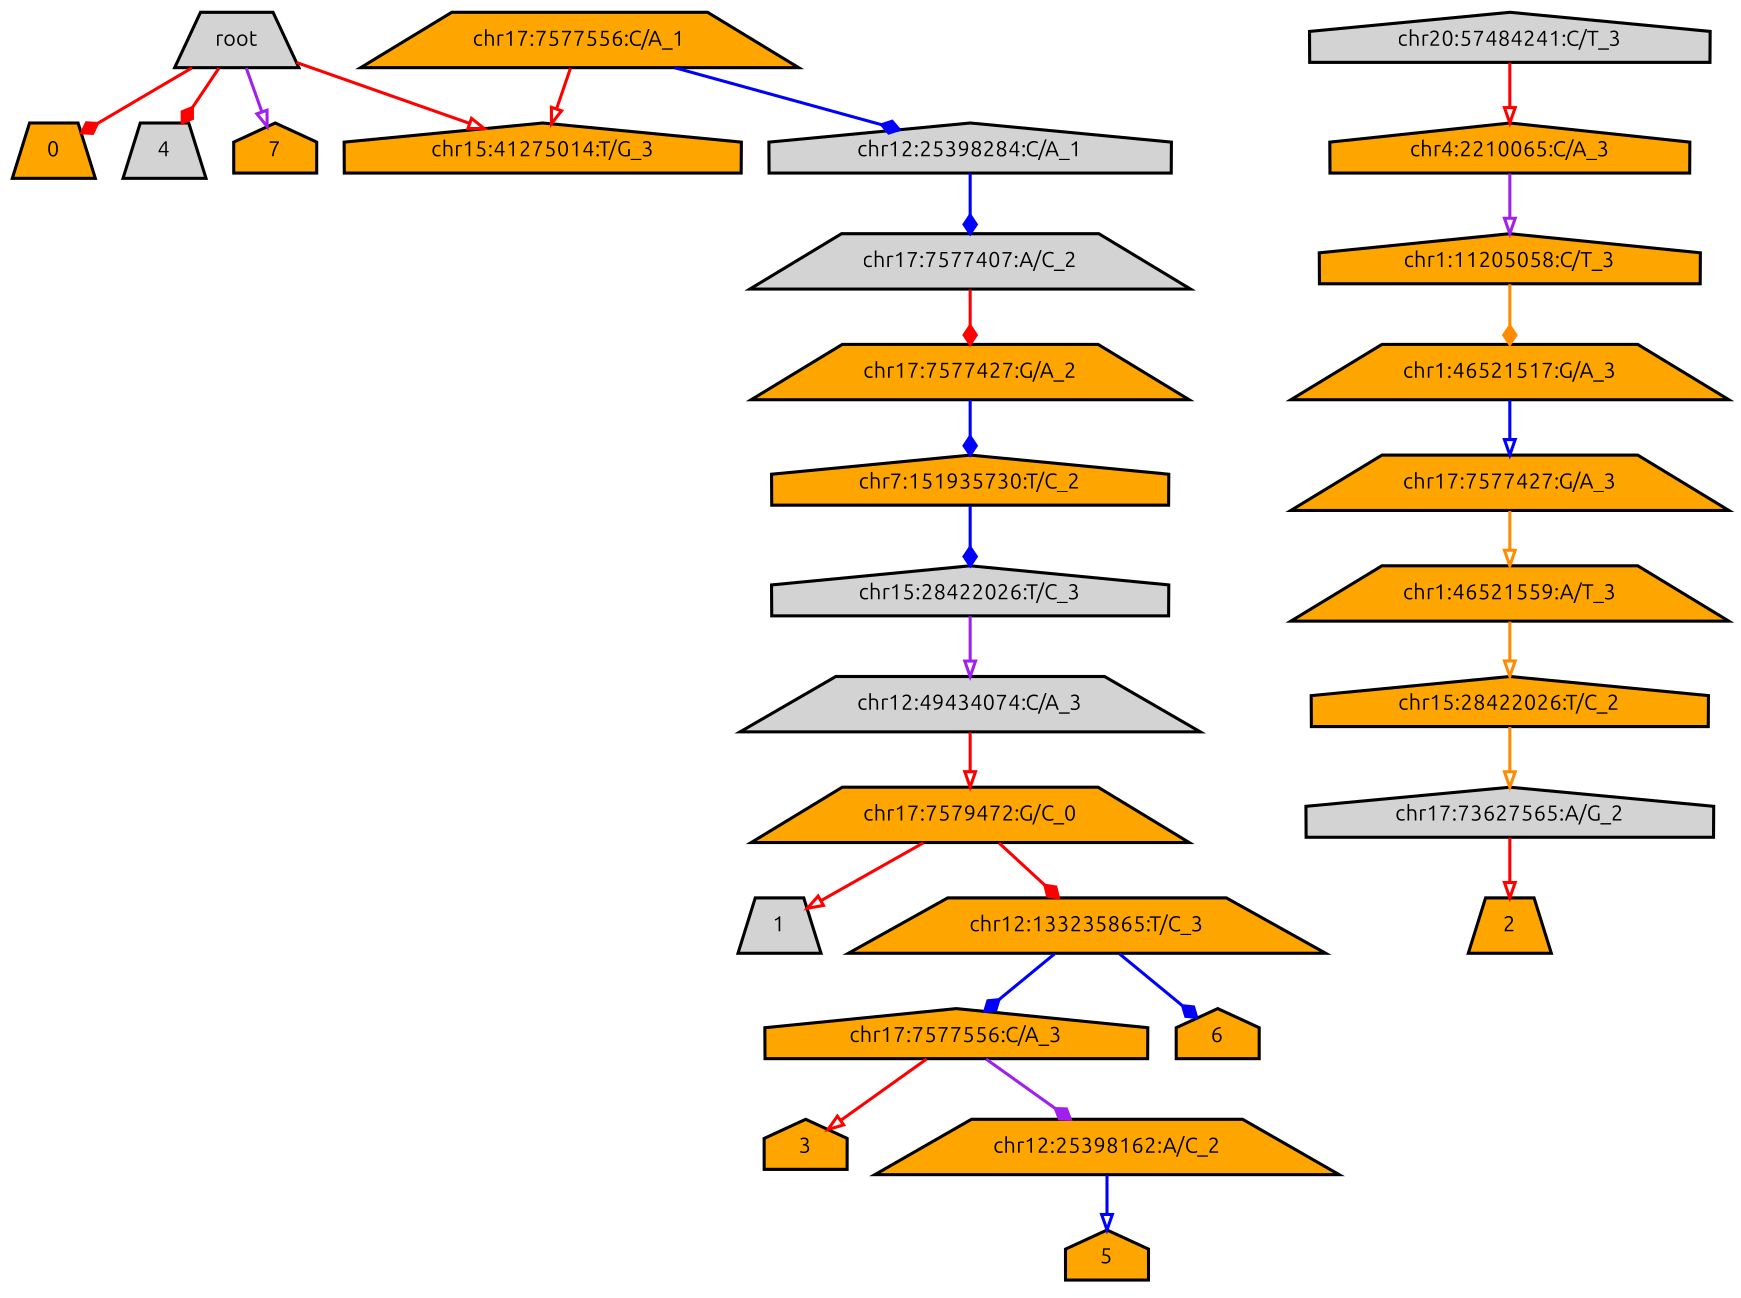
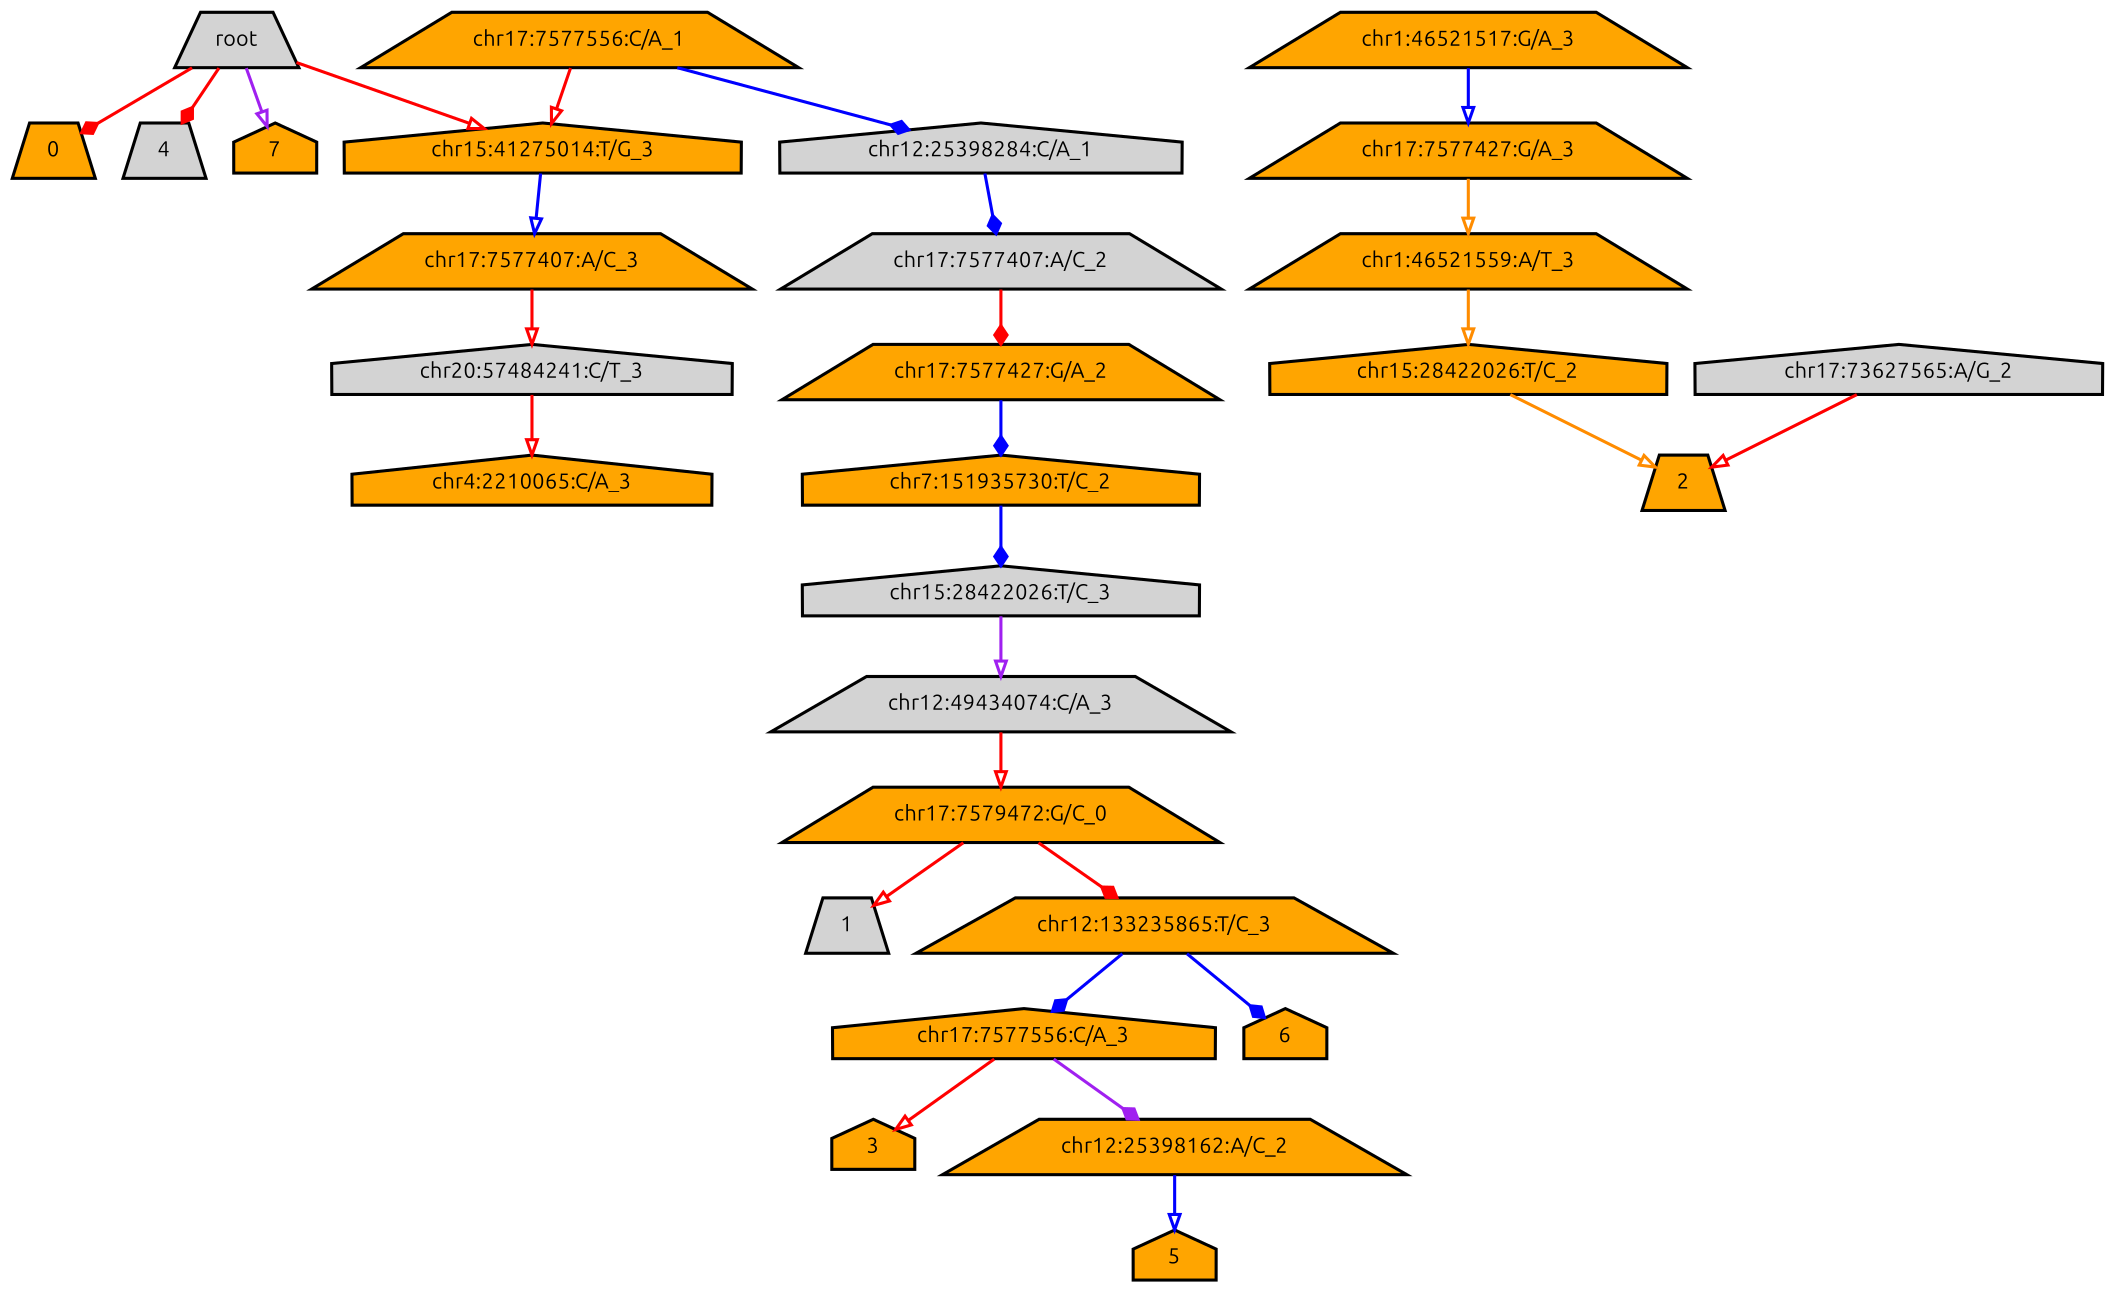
none -> (532, 261)
(1510, 261) -> none
(1510, 749) -> (1576, 427)
